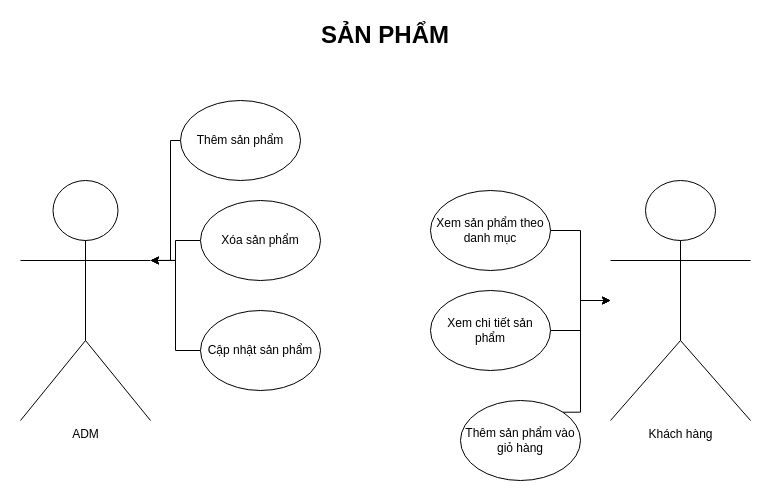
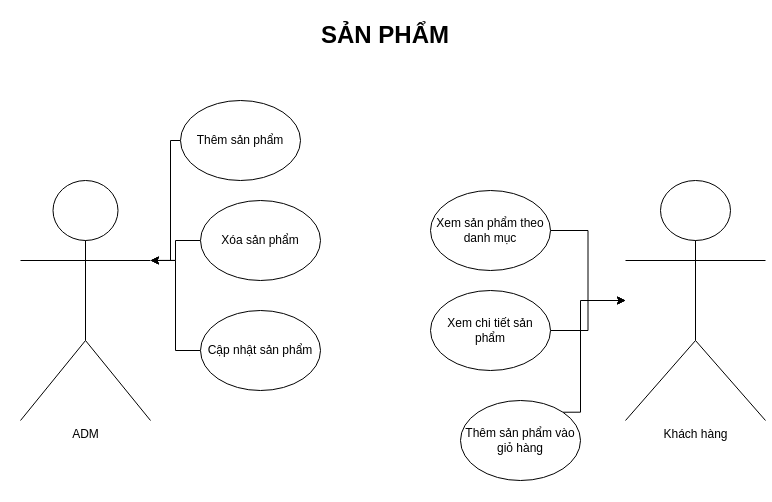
(681, 301) -> (696, 301)
